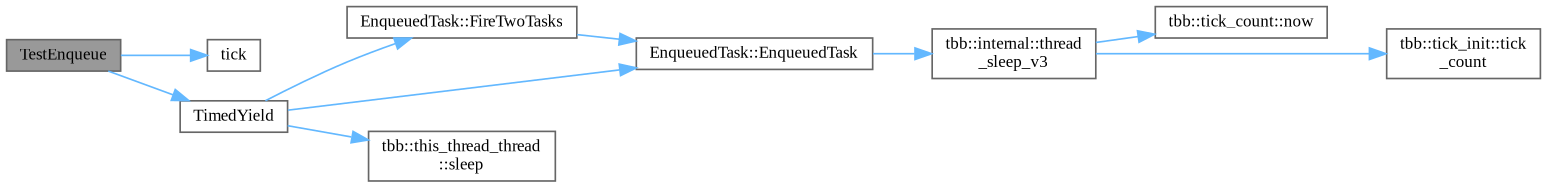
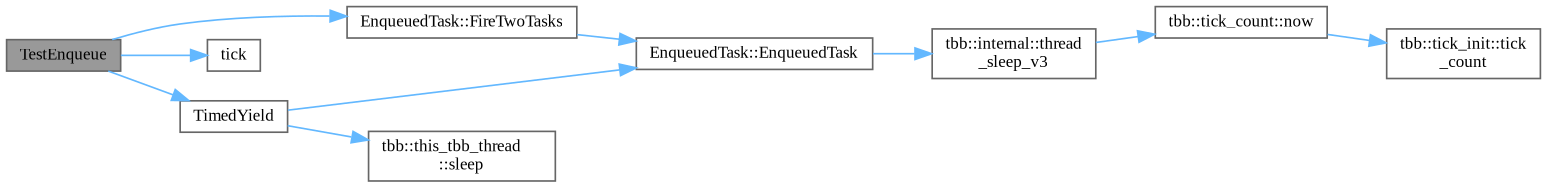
(1233, 54) -> (1348, 37)
(329, 70) -> (220, 20)
(462, 156) -> (462, 156)
